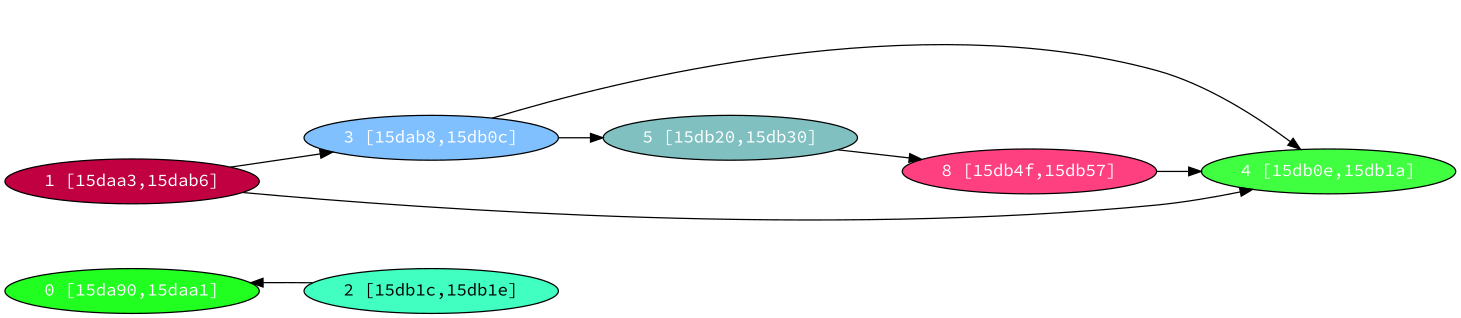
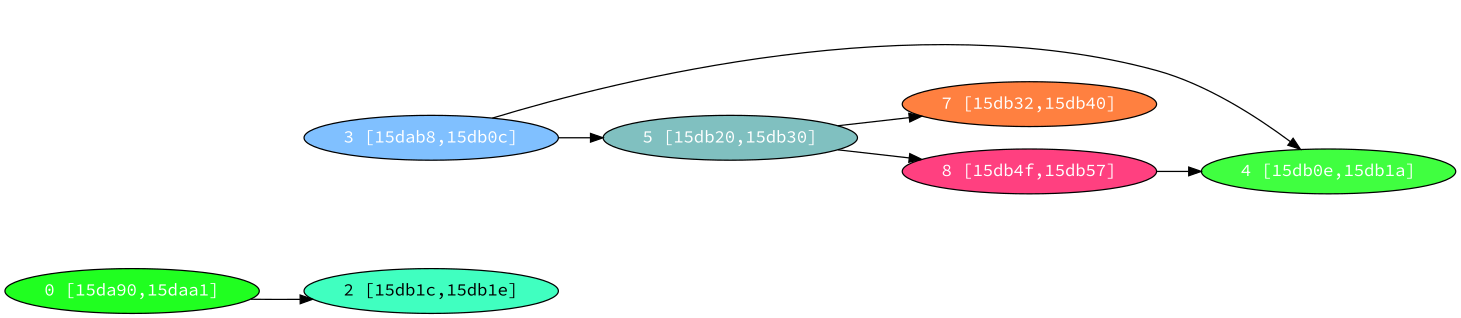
none -> (1029, 104)
(132, 181) -> none
(288, 283) -> (275, 299)
